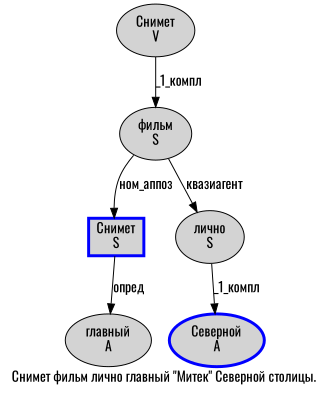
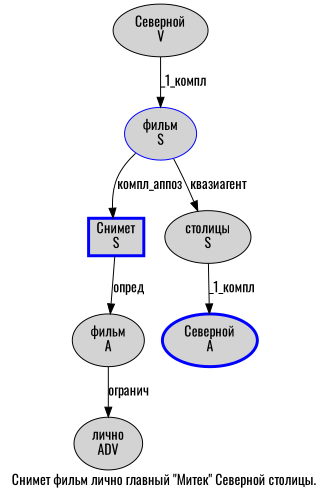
(156, 30) -> (161, 30)
(156, 134) -> (161, 134)
(146, 185) -> (150, 185)
(210, 237) -> (208, 237)
(108, 340) -> (108, 340)
none -> (108, 444)
